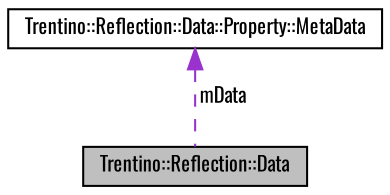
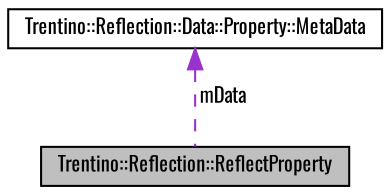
(195, 166) -> (195, 166)
